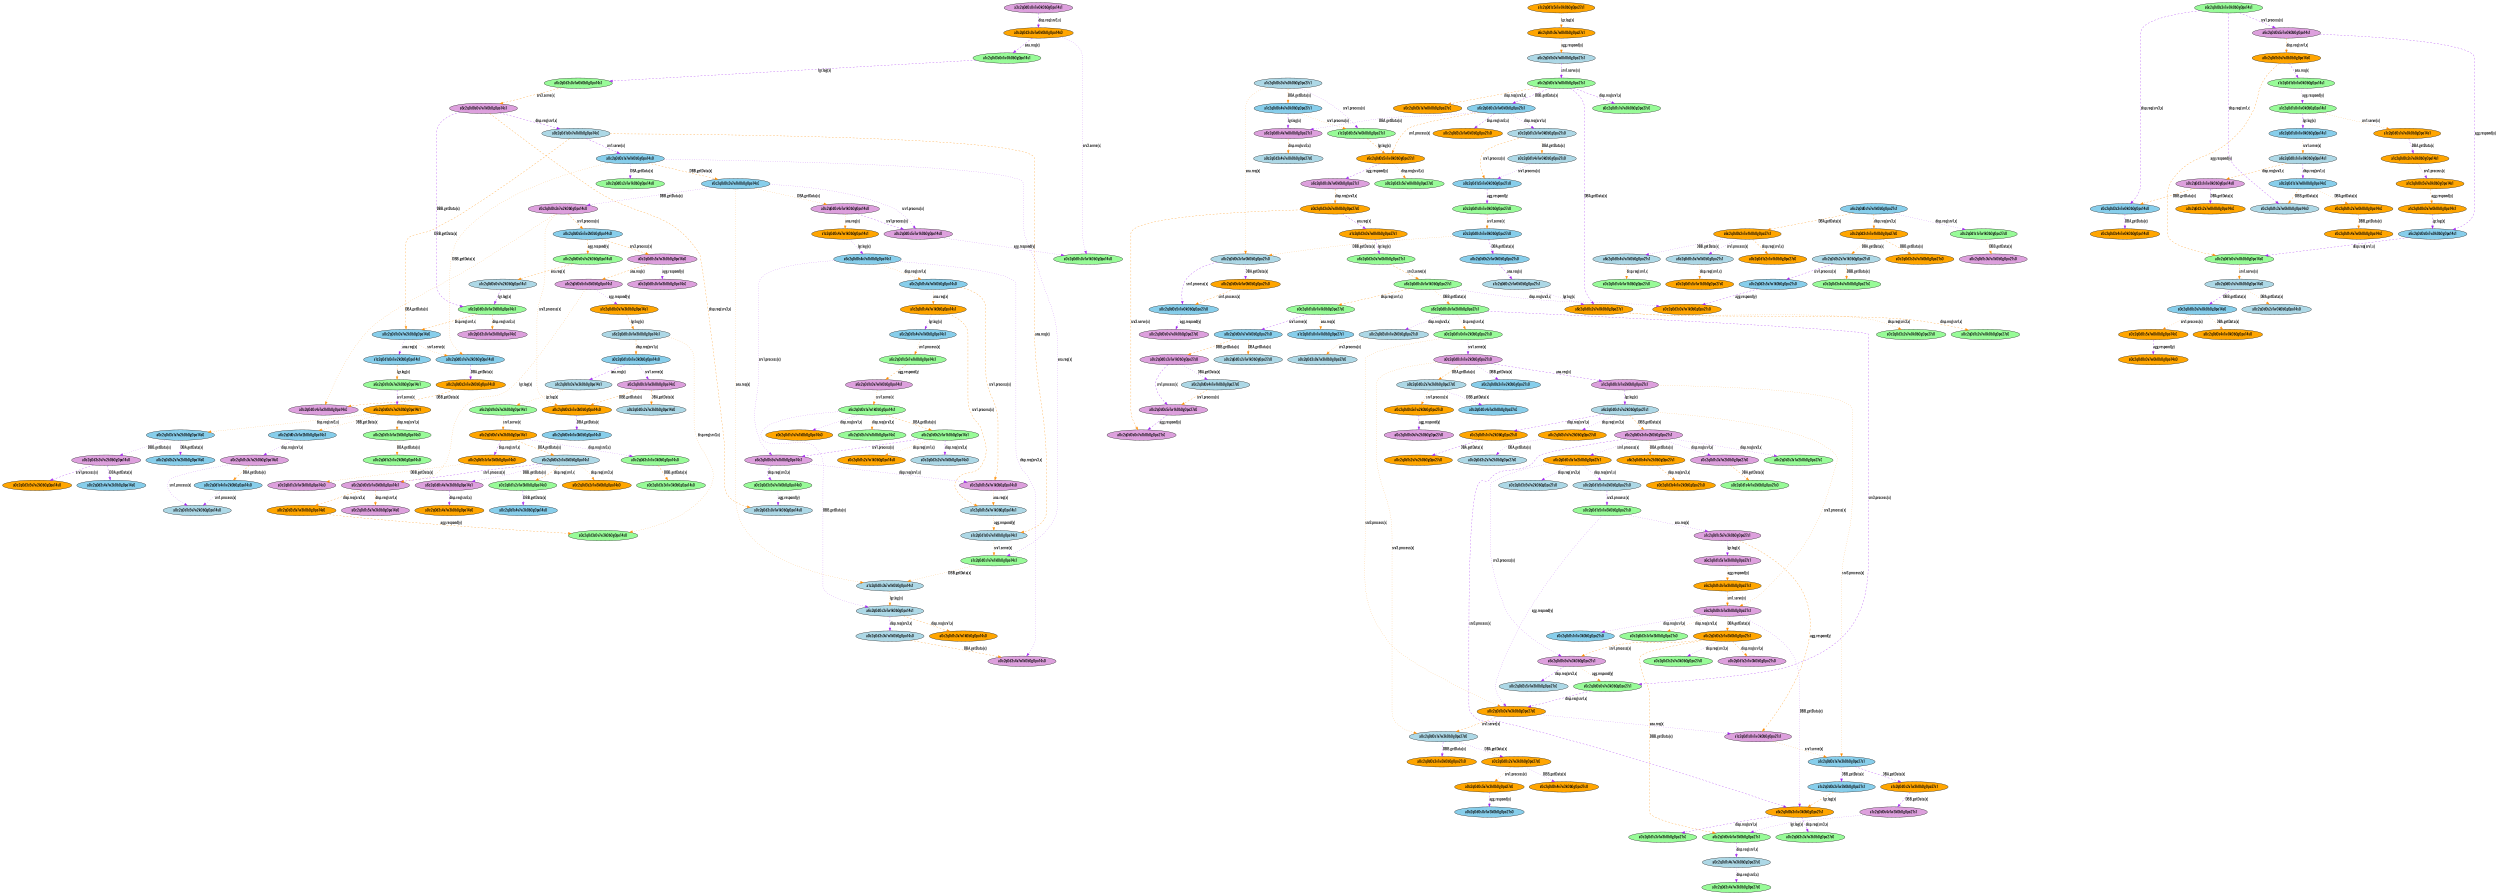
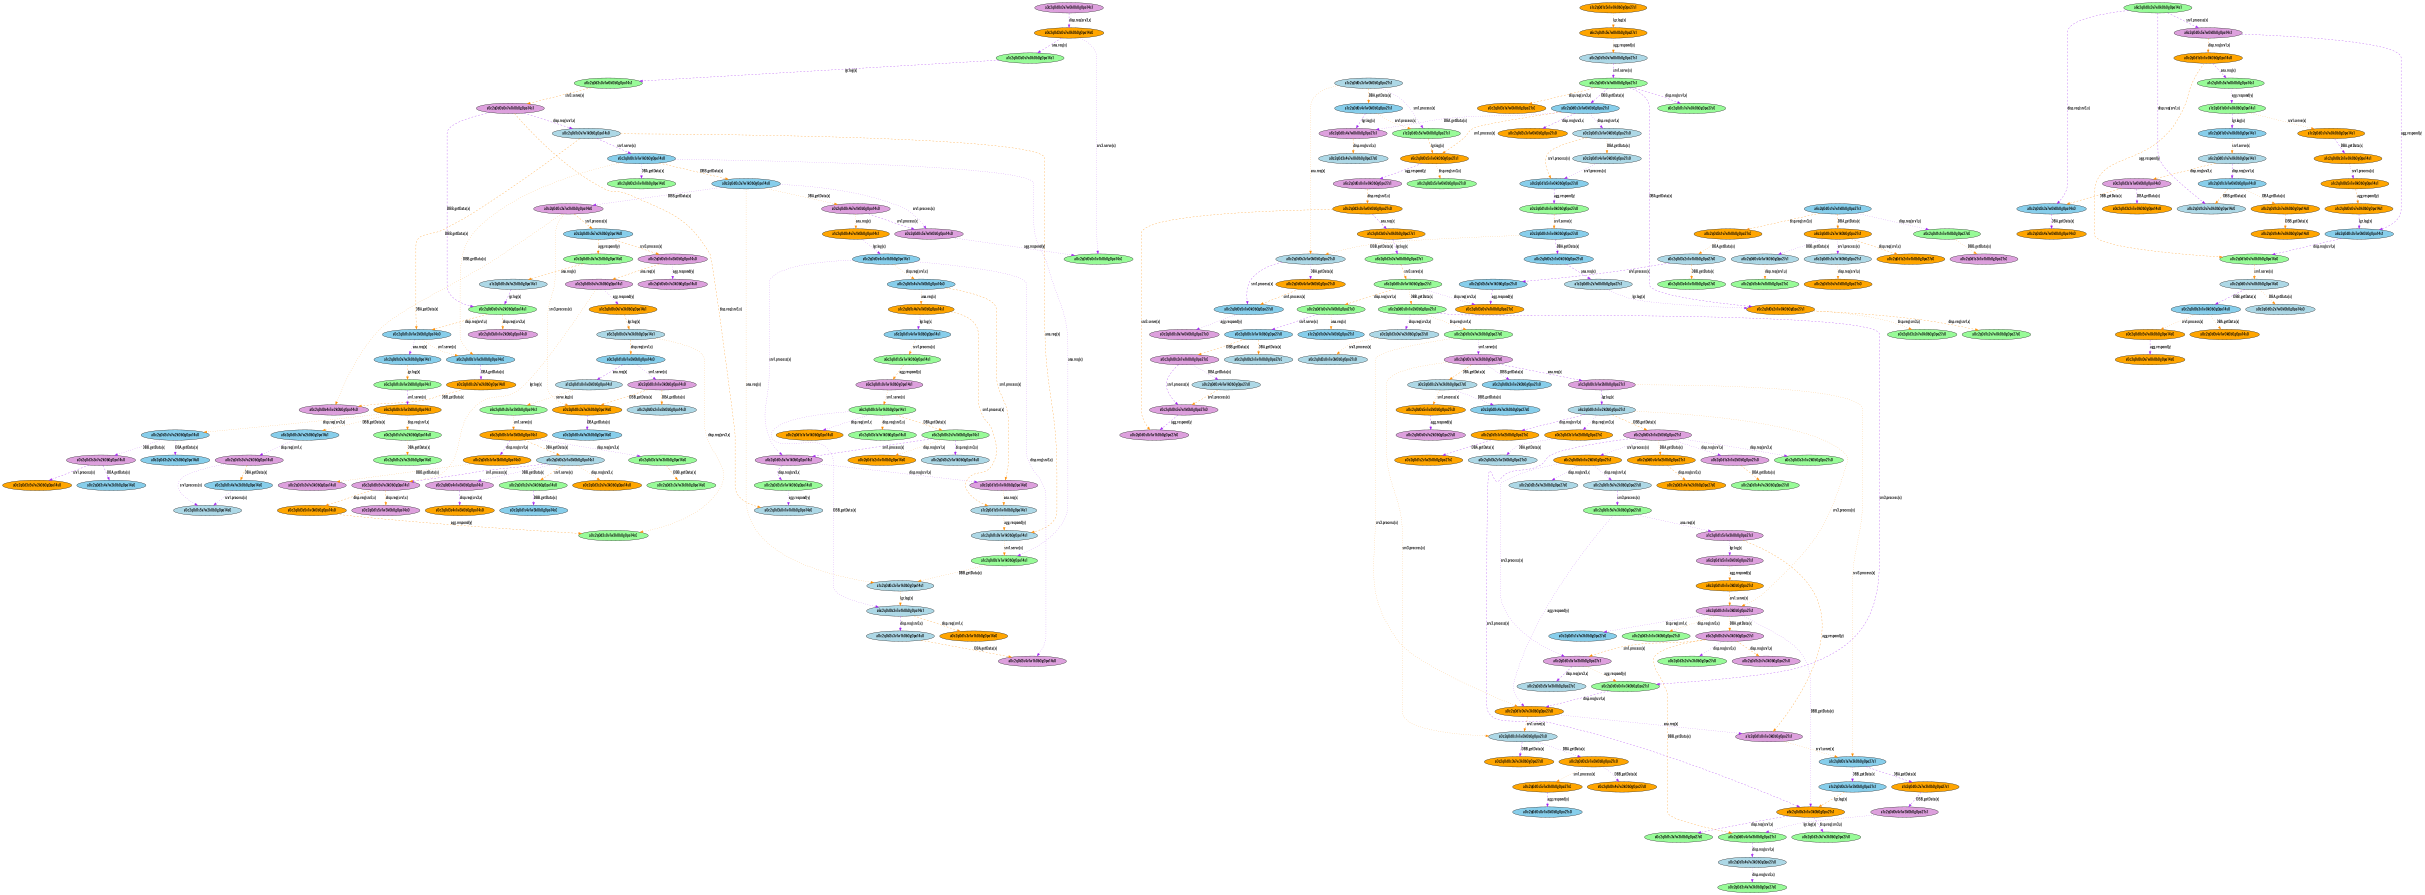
(1920, 259) -> none
(552, 397) -> (565, 397)
(565, 473) -> (564, 473)
(1727, 636) -> (1730, 636)
